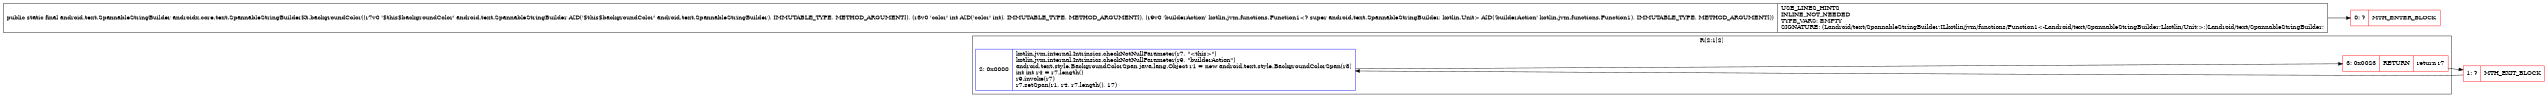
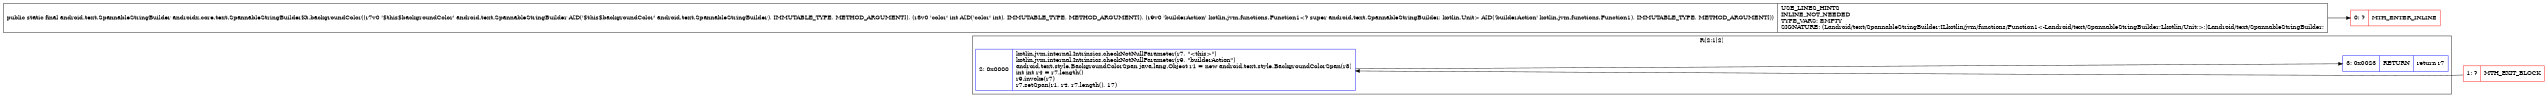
(2404, 18) -> (2404, 18)
(2395, 64) -> (2395, 64)
(2454, 69) -> none
